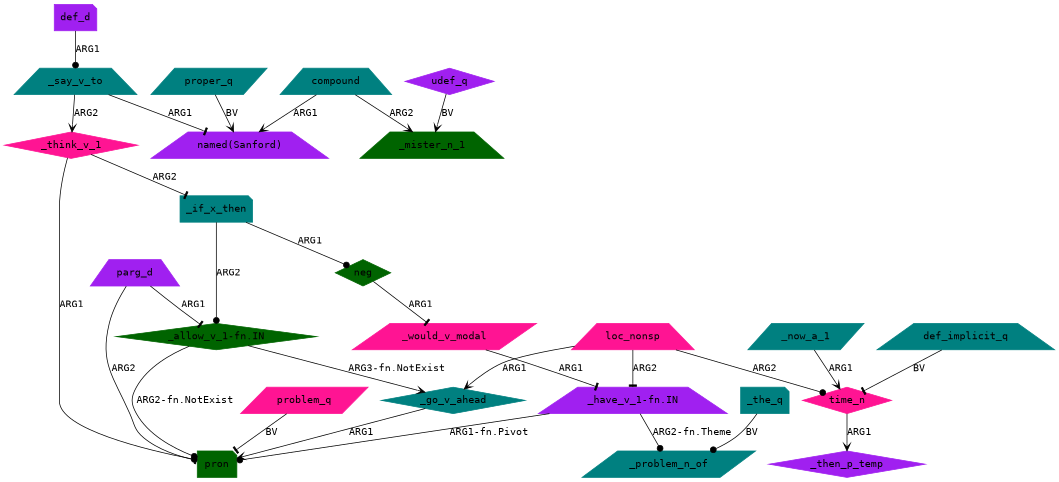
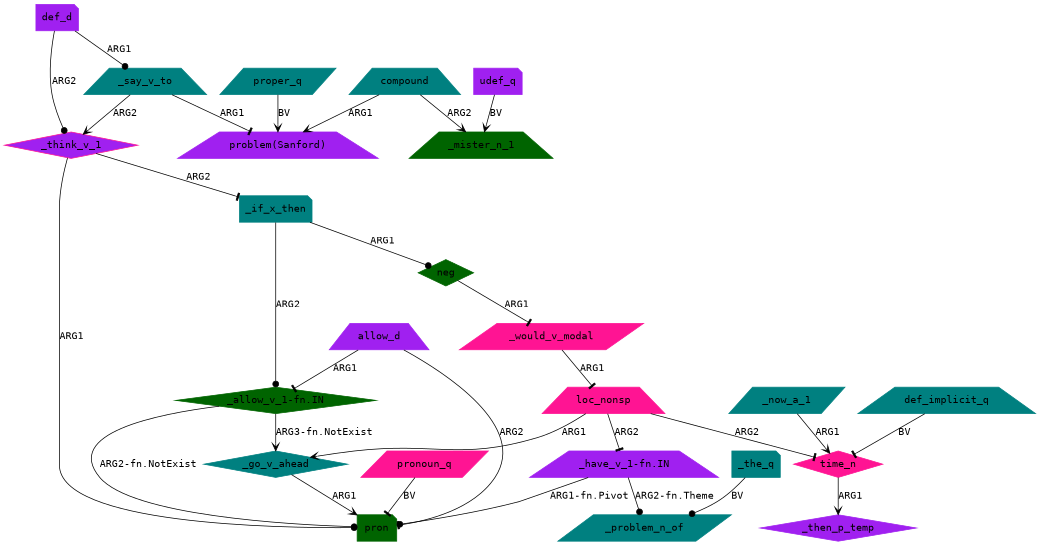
none -> (50, 80)
(450, 81) -> (498, 81)
(71, 145) -> (71, 145)
(240, 145) -> (278, 145)
(135, 273) -> (379, 337)
(540, 367) -> (576, 367)
(748, 371) -> (731, 435)
(304, 400) -> (425, 464)
